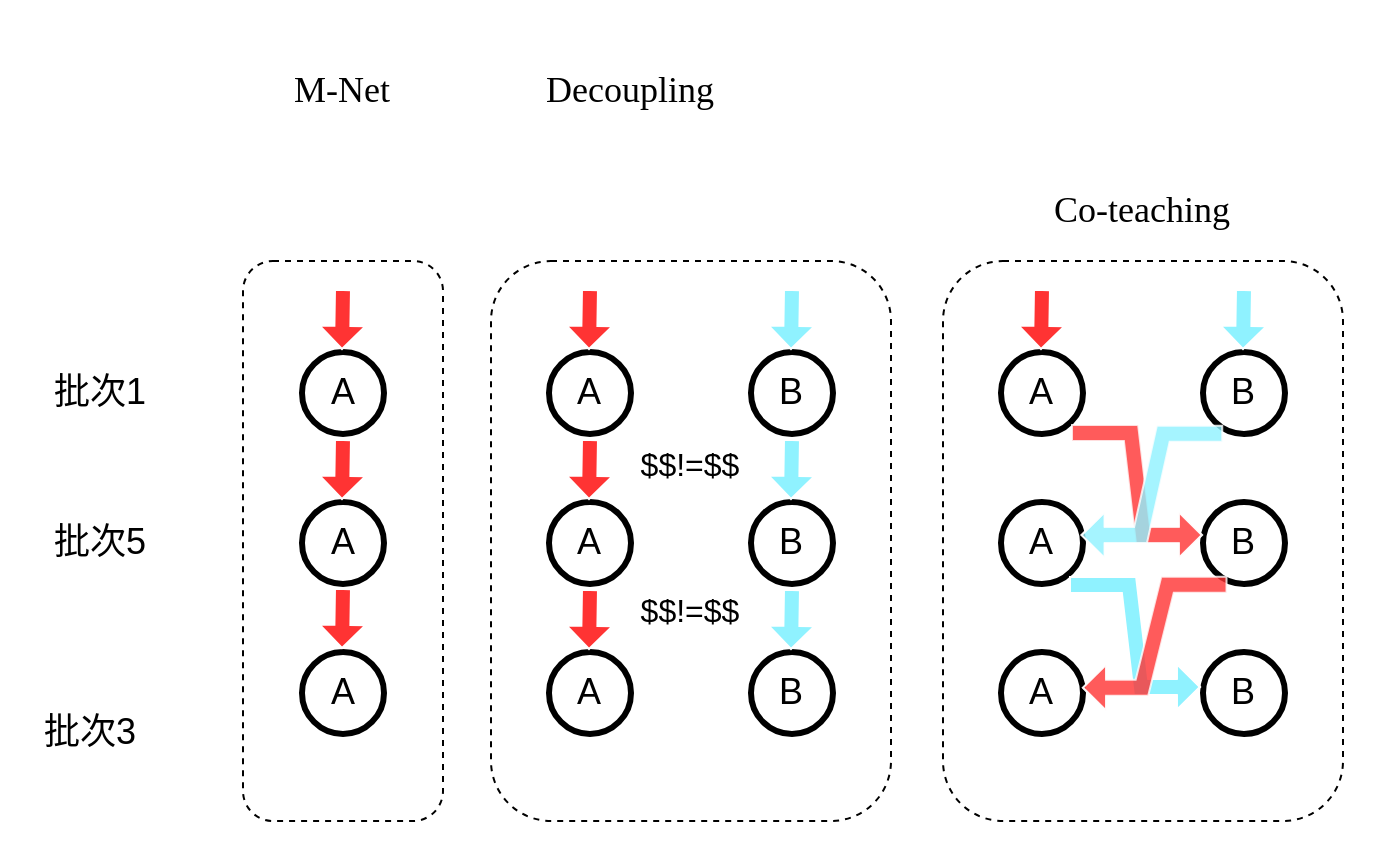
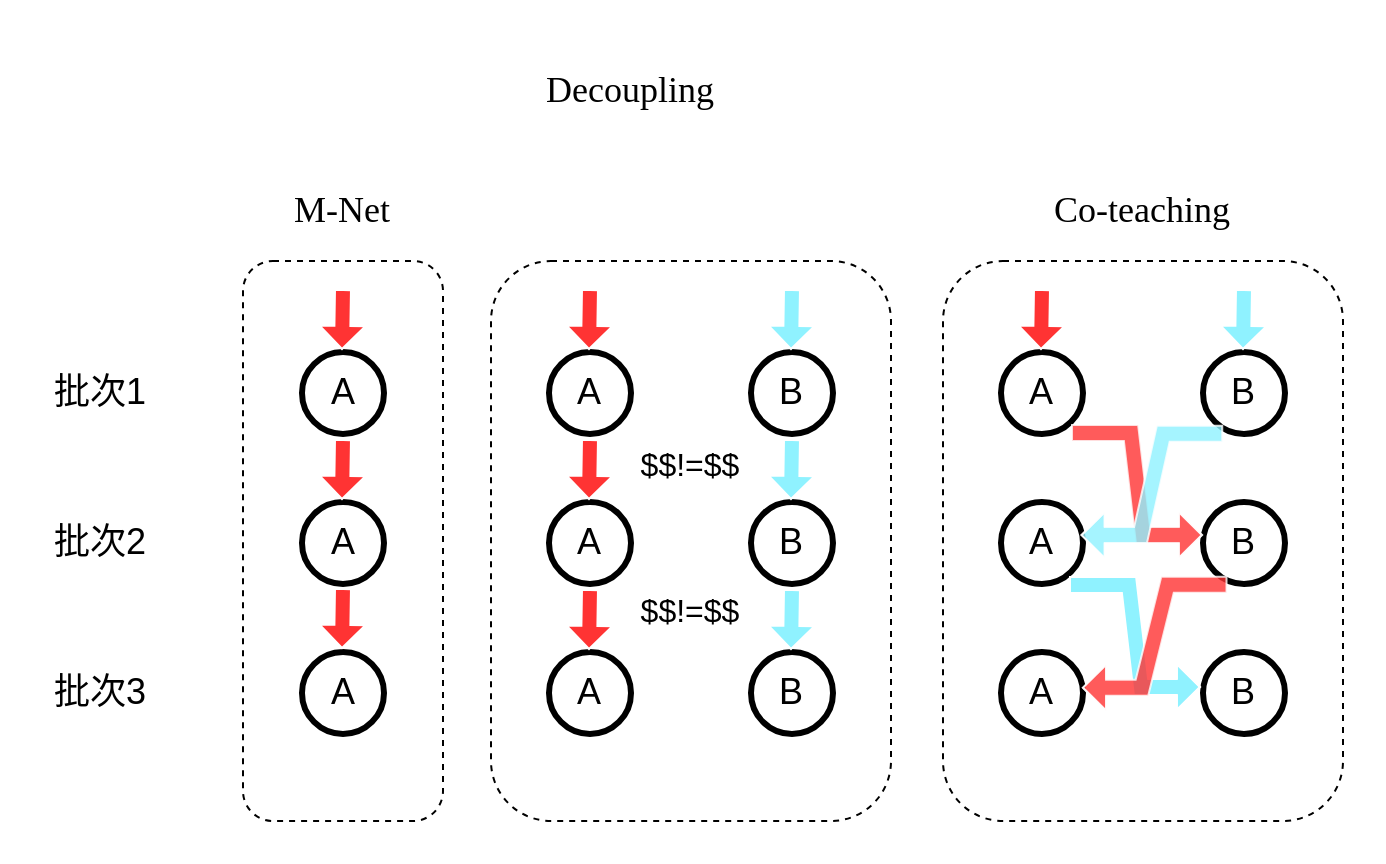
(343, 91) -> (343, 211)
(101, 543) -> (101, 543)
(91, 733) -> (101, 693)
